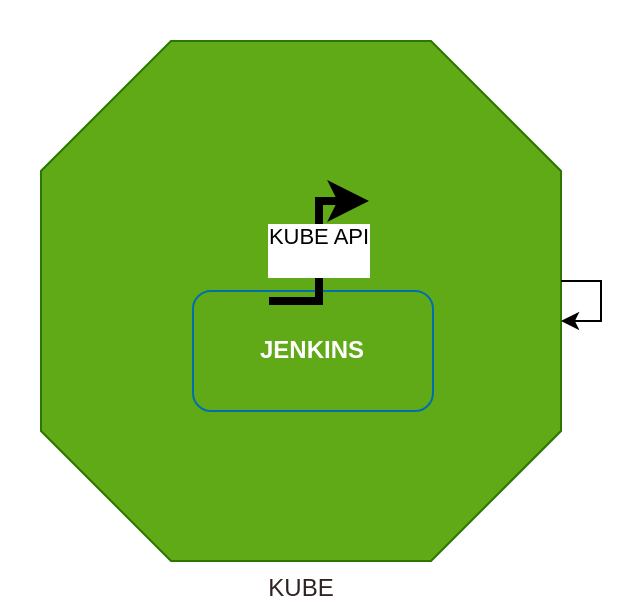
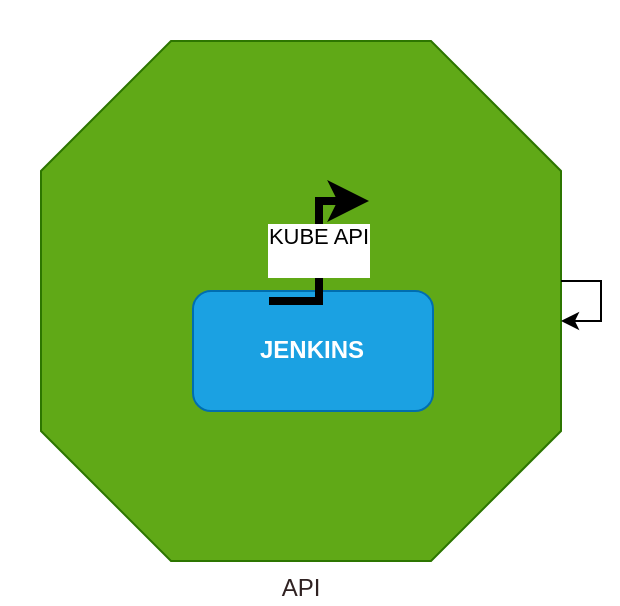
(313, 351) -> (313, 351)
(302, 589) -> (302, 589)
